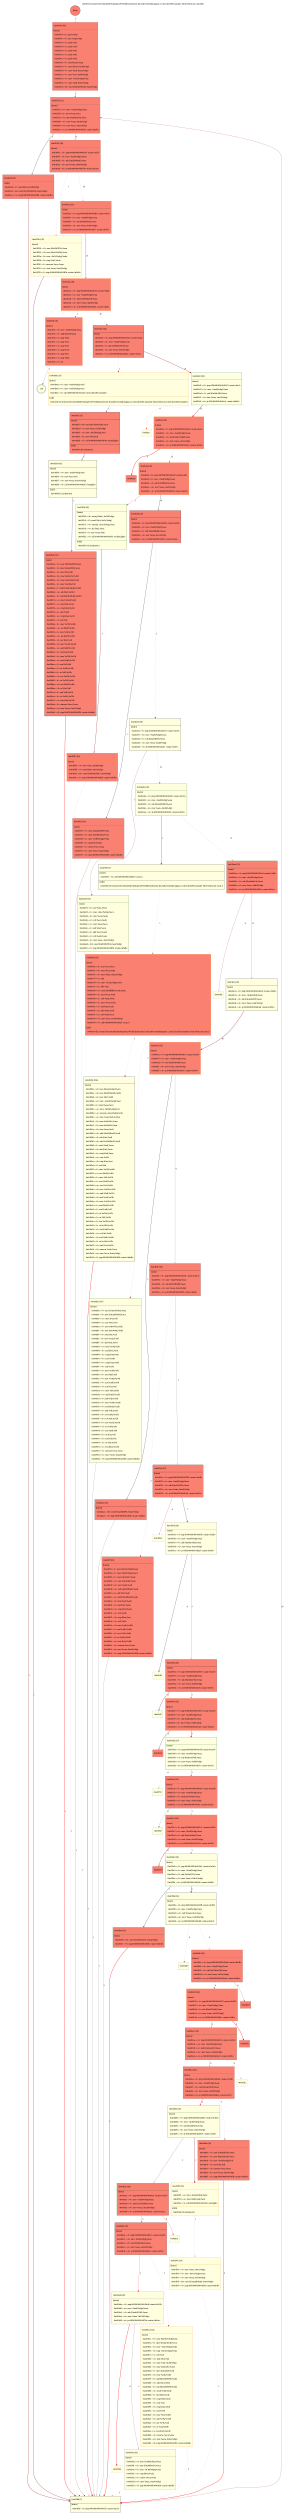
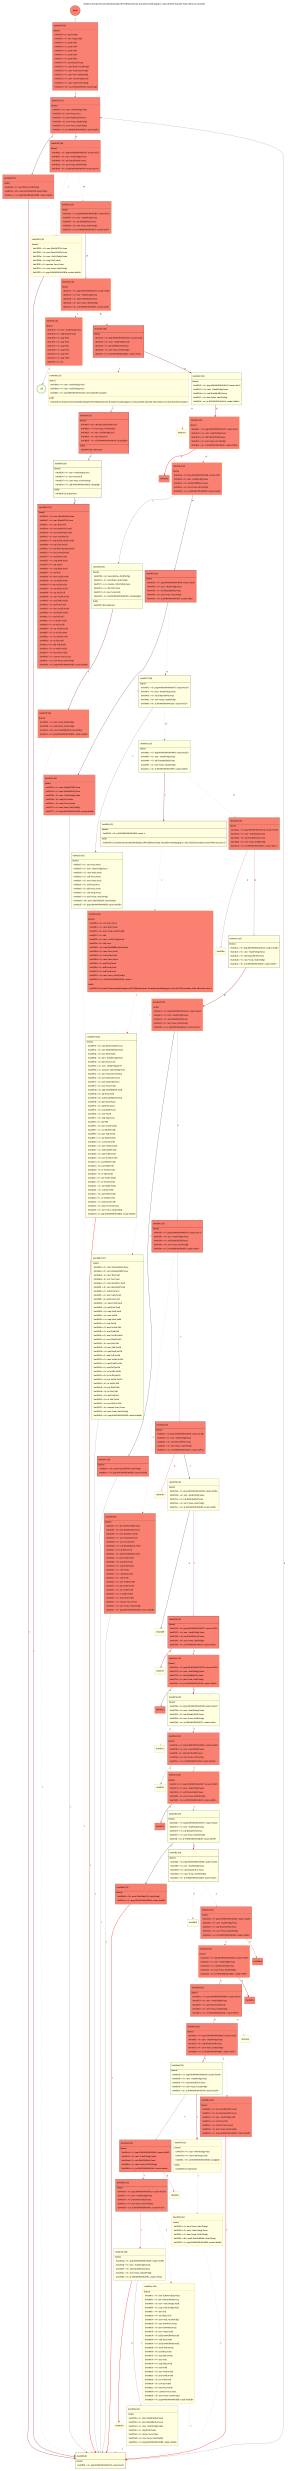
(65, 1607) -> none
